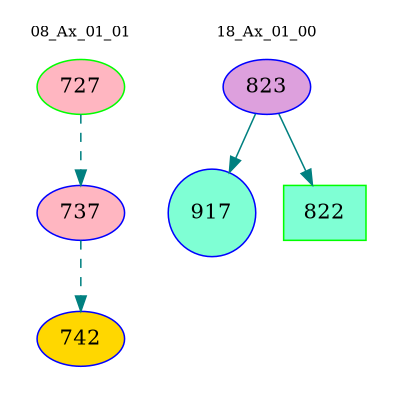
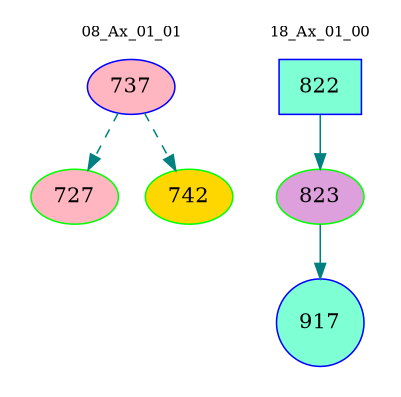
(267, 87) -> (320, 197)
(81, 142) -> (107, 135)
(292, 142) -> (320, 134)
(325, 213) -> (320, 87)
(81, 339) -> (189, 197)
